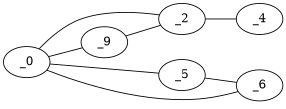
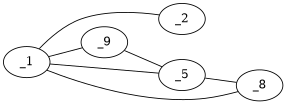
(260, 19) -> none
(143, 31) -> (143, 59)
(27, 62) -> (27, 62)
(260, 85) -> (260, 85)
